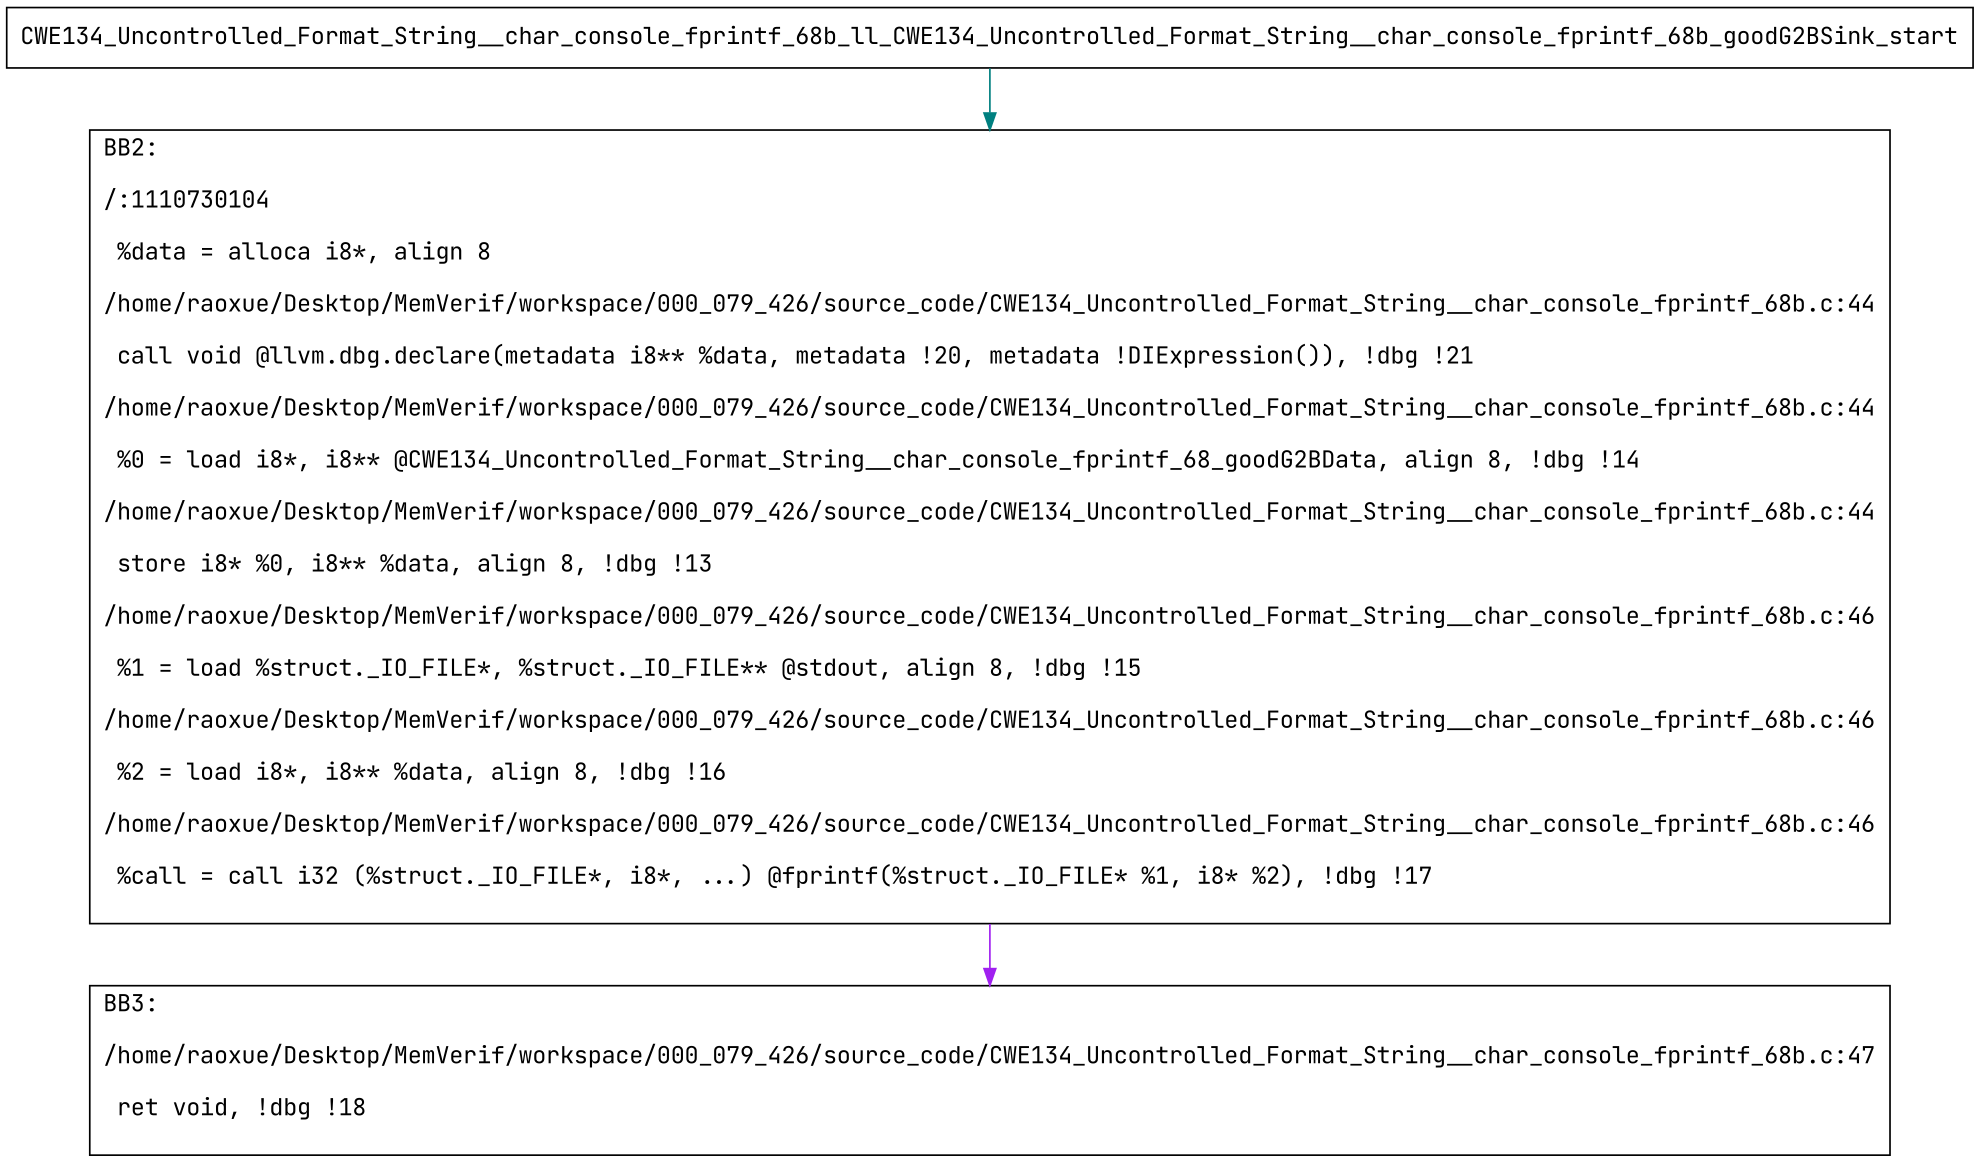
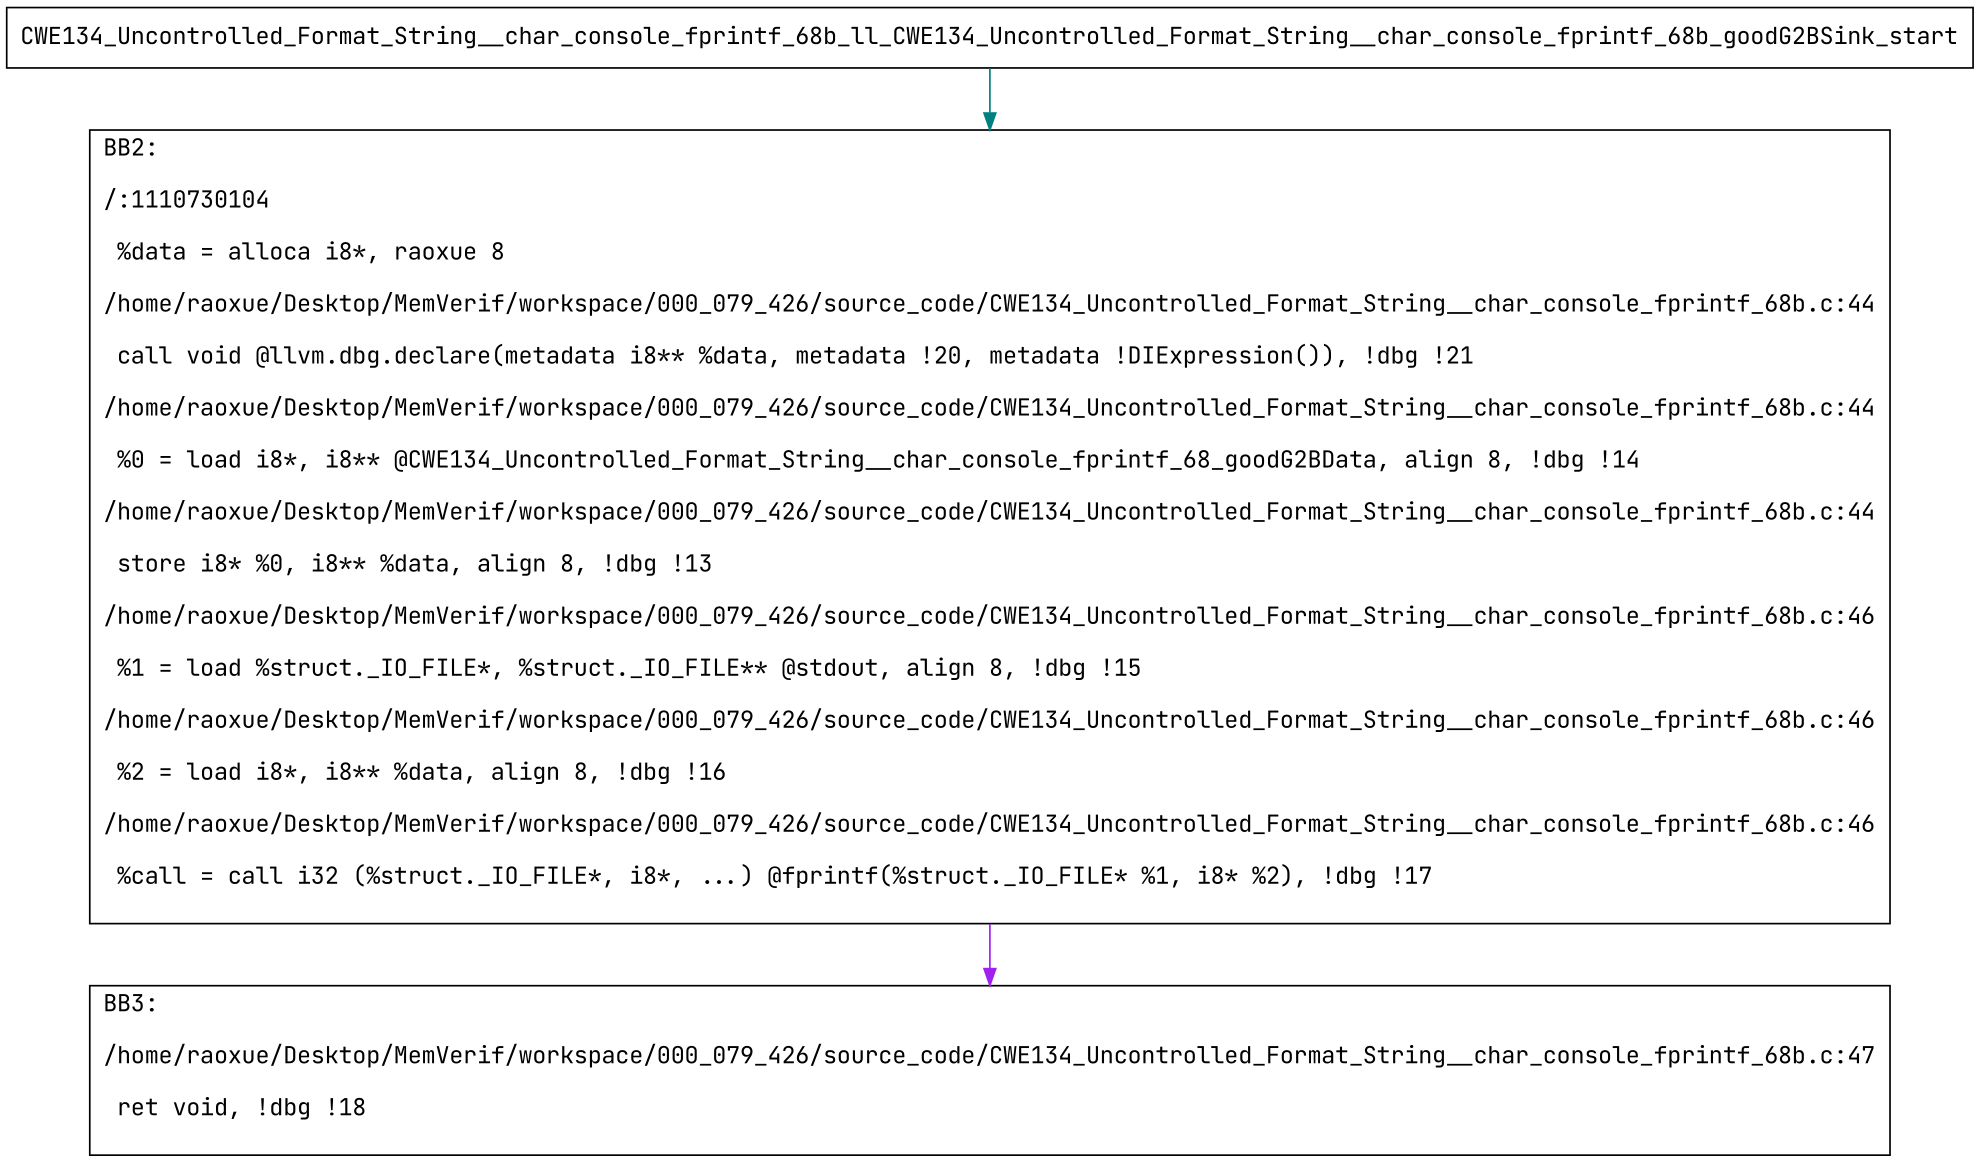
(298, 253) -> (305, 253)
